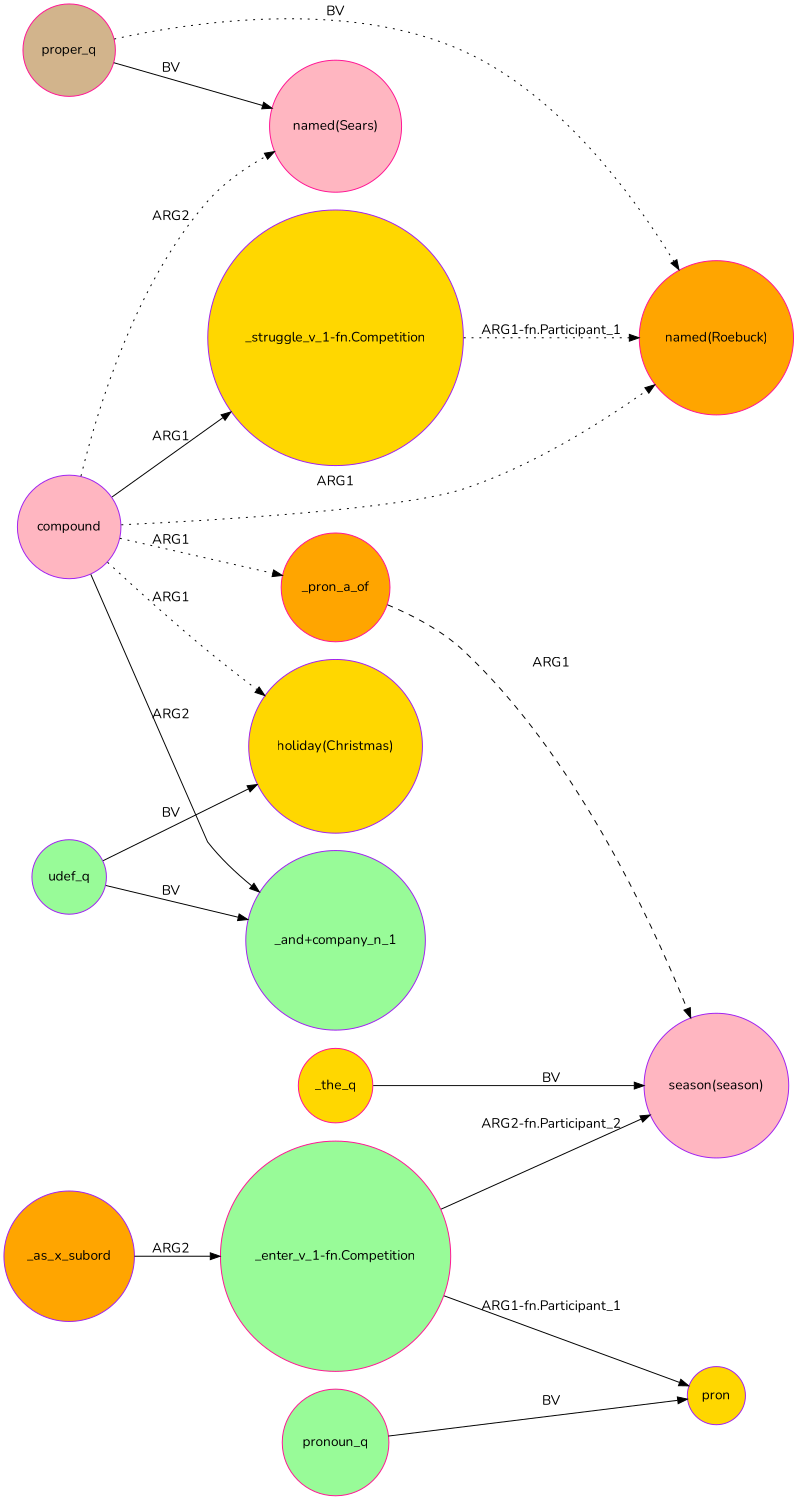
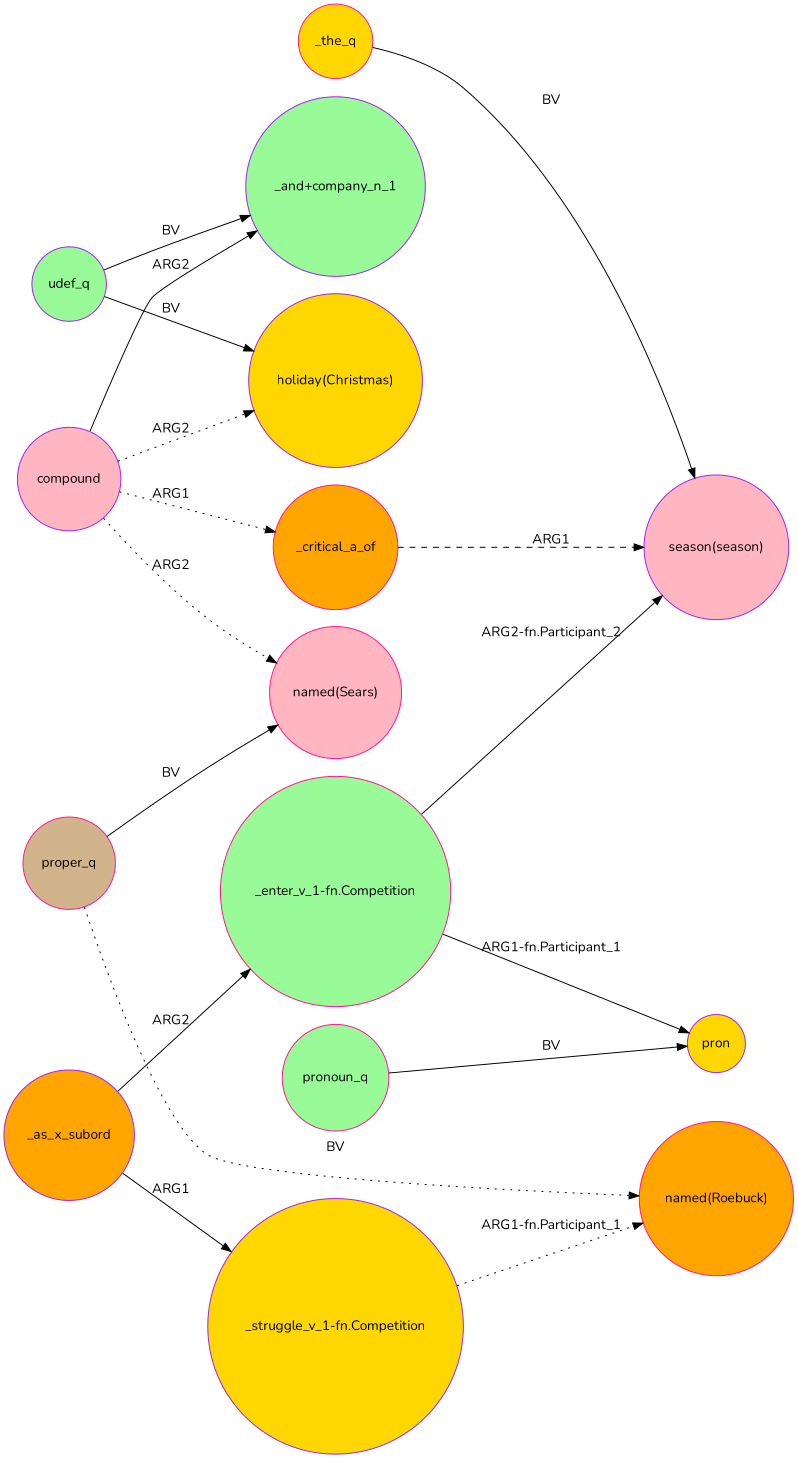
(167, 457) -> (173, 1209)
(397, 502) -> none
(336, 587) -> (336, 547)
(171, 598) -> (171, 429)
